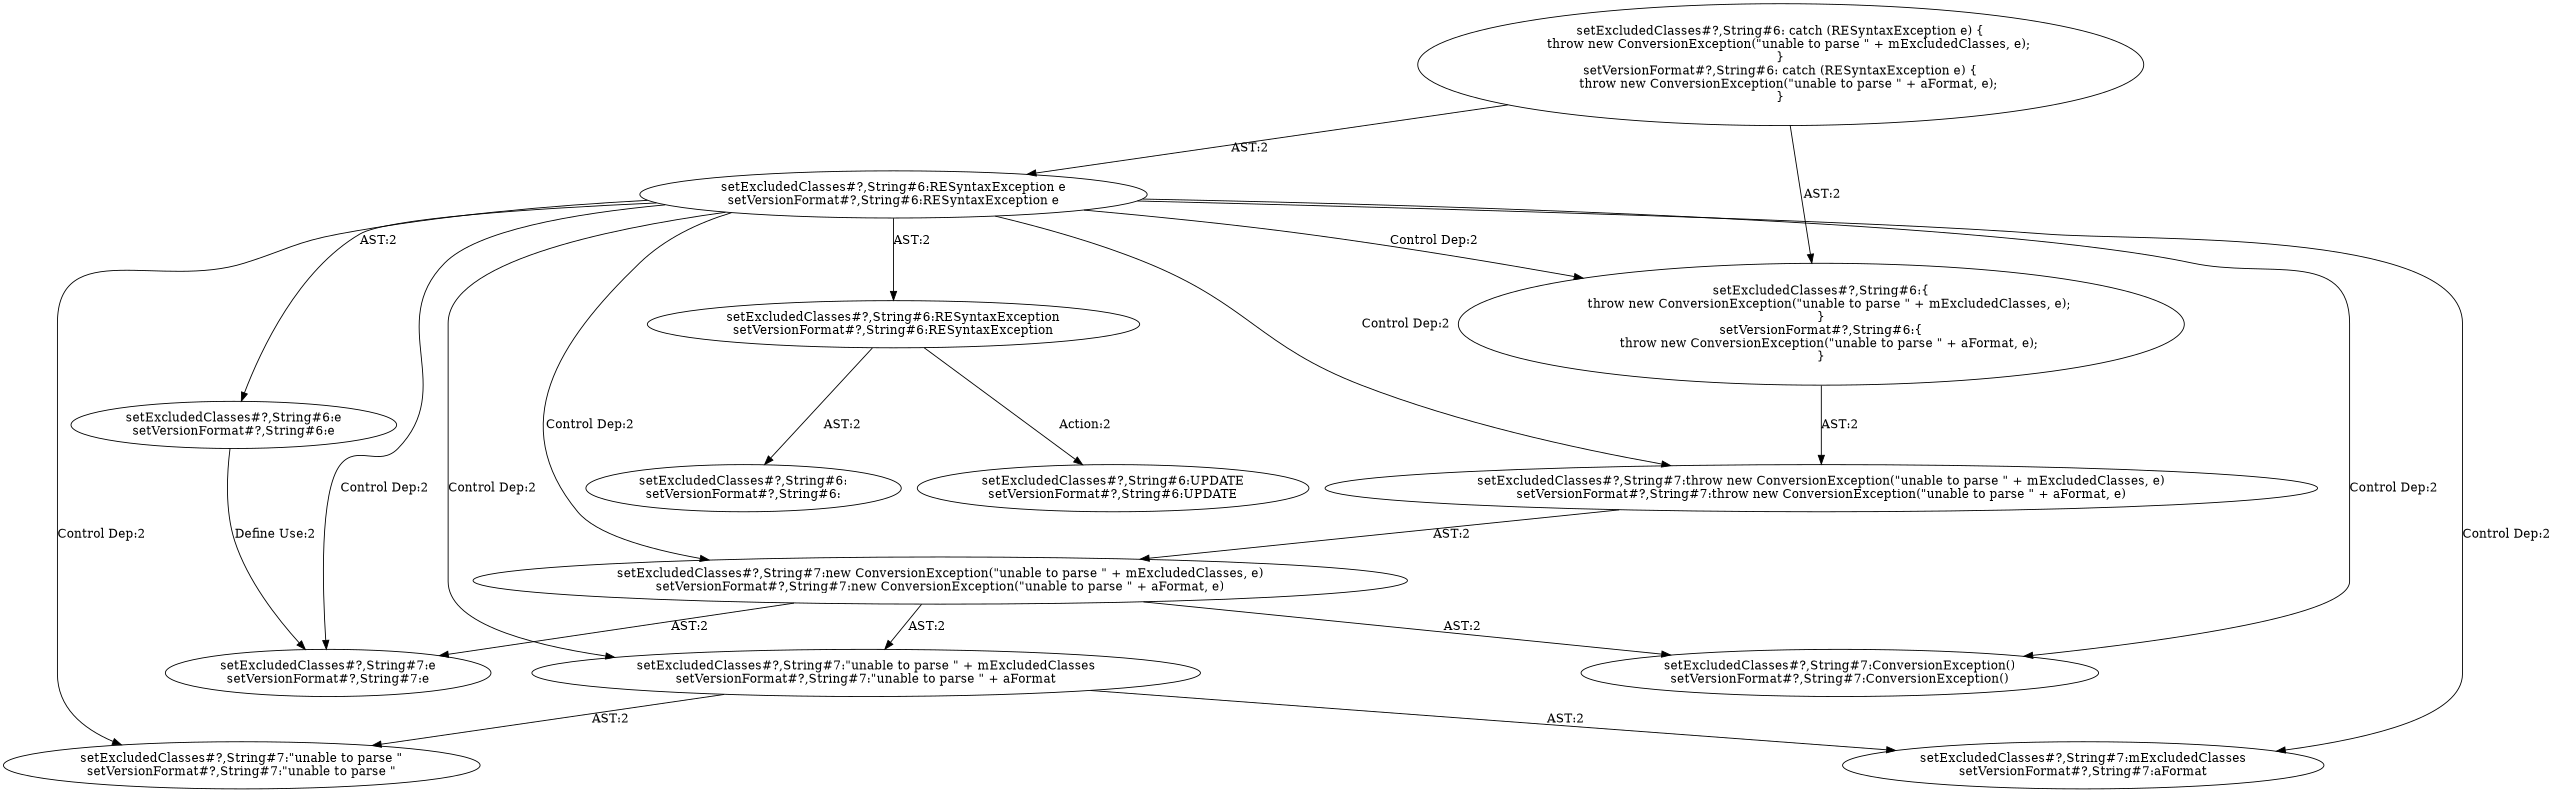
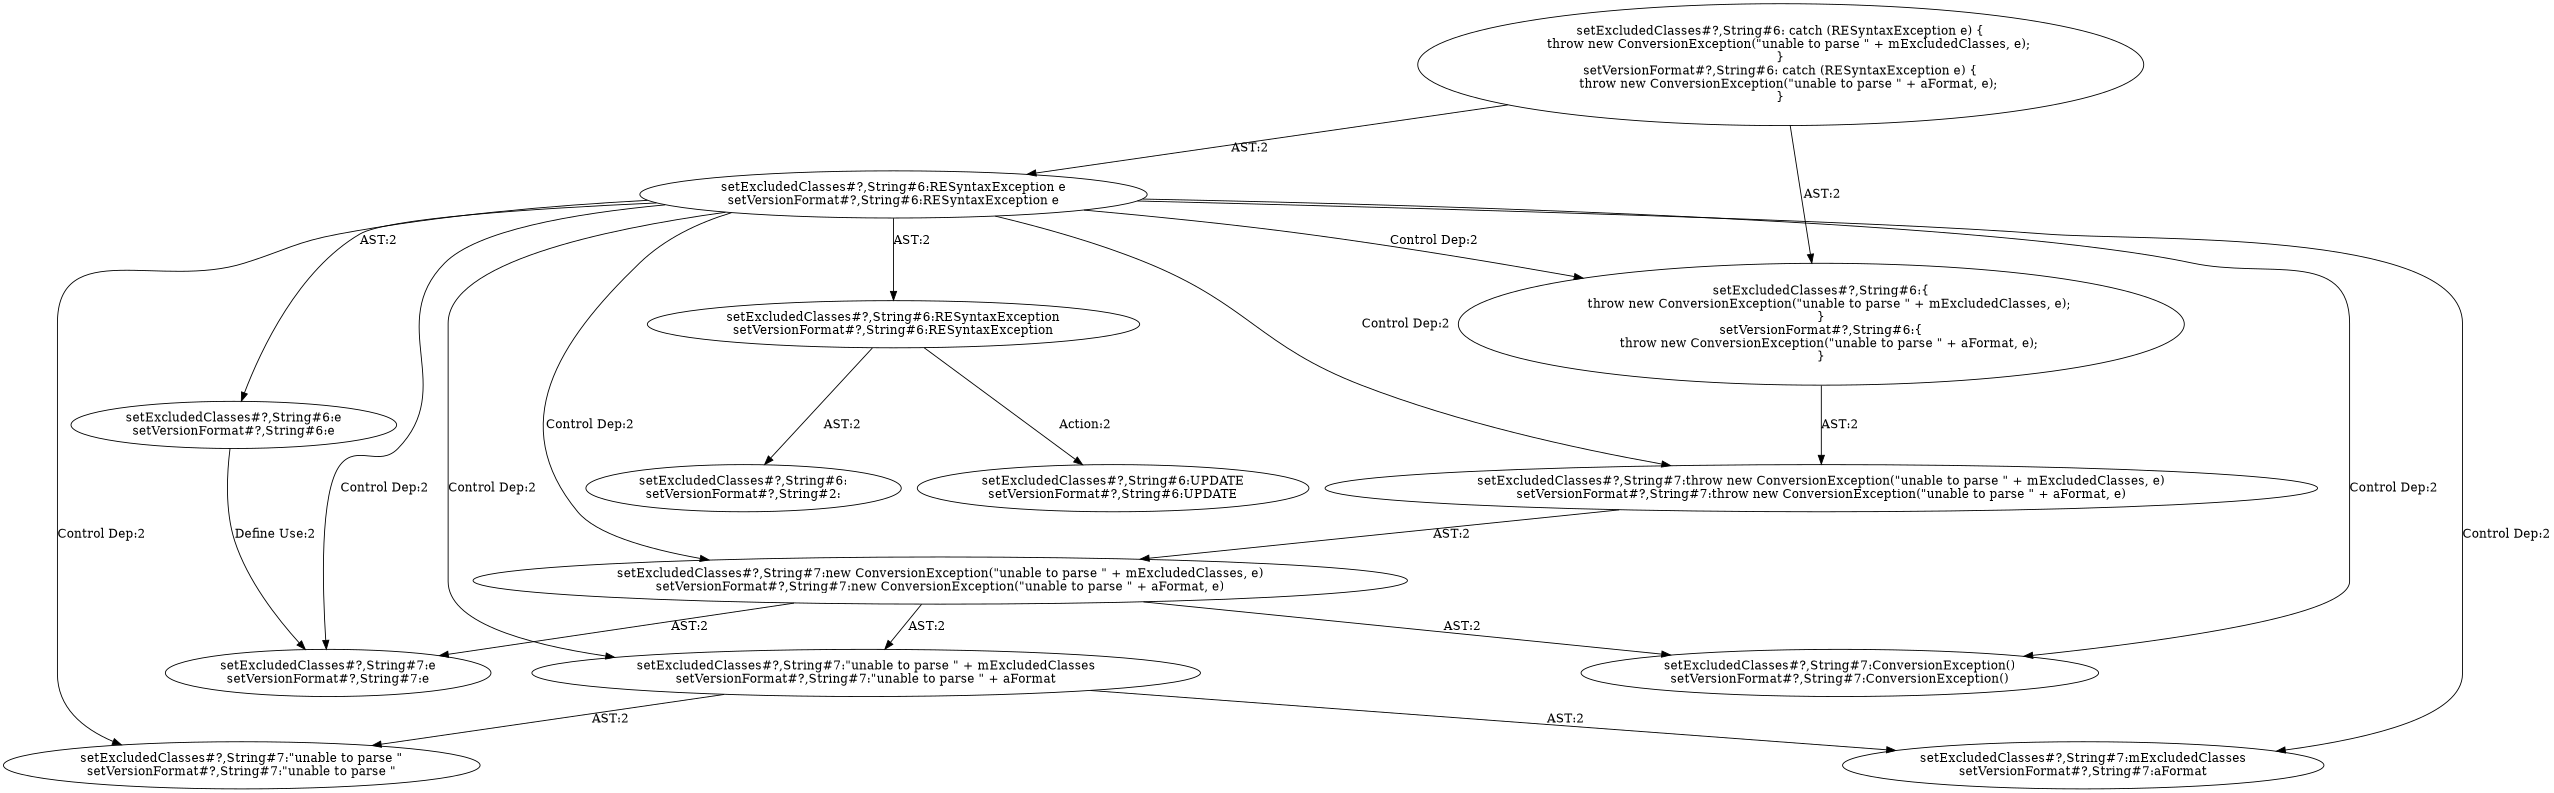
(744, 488) -> (744, 488)
